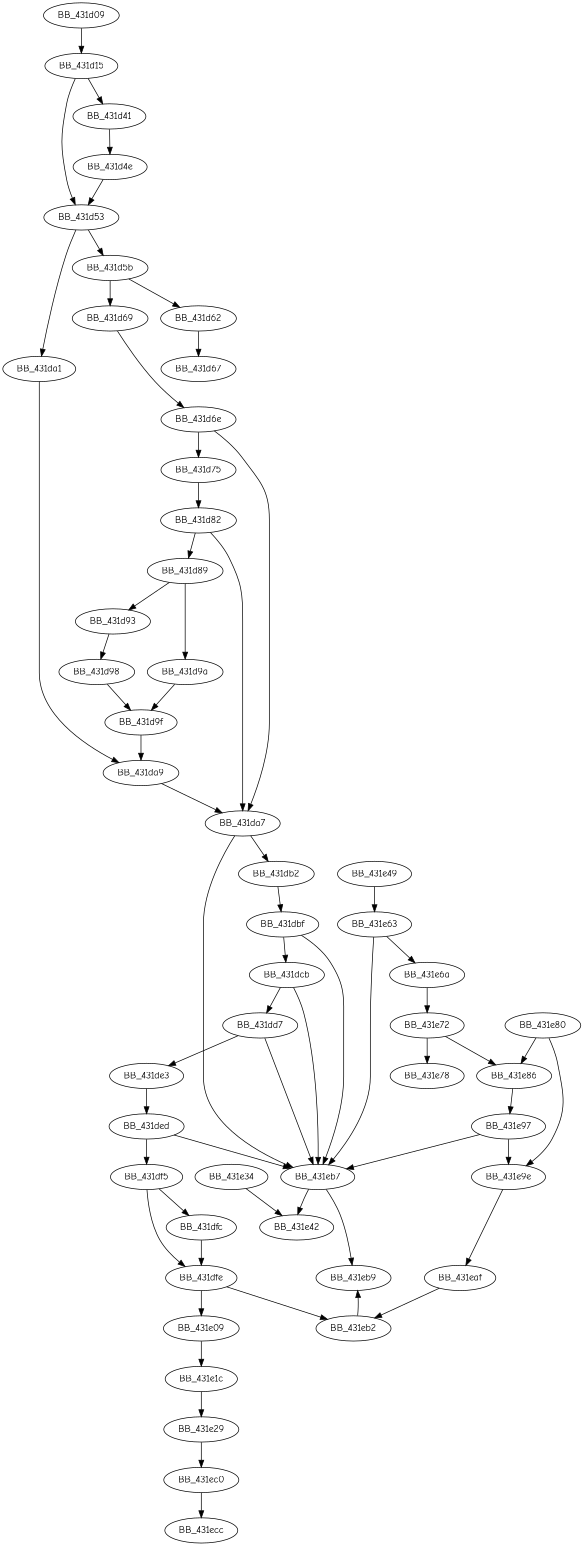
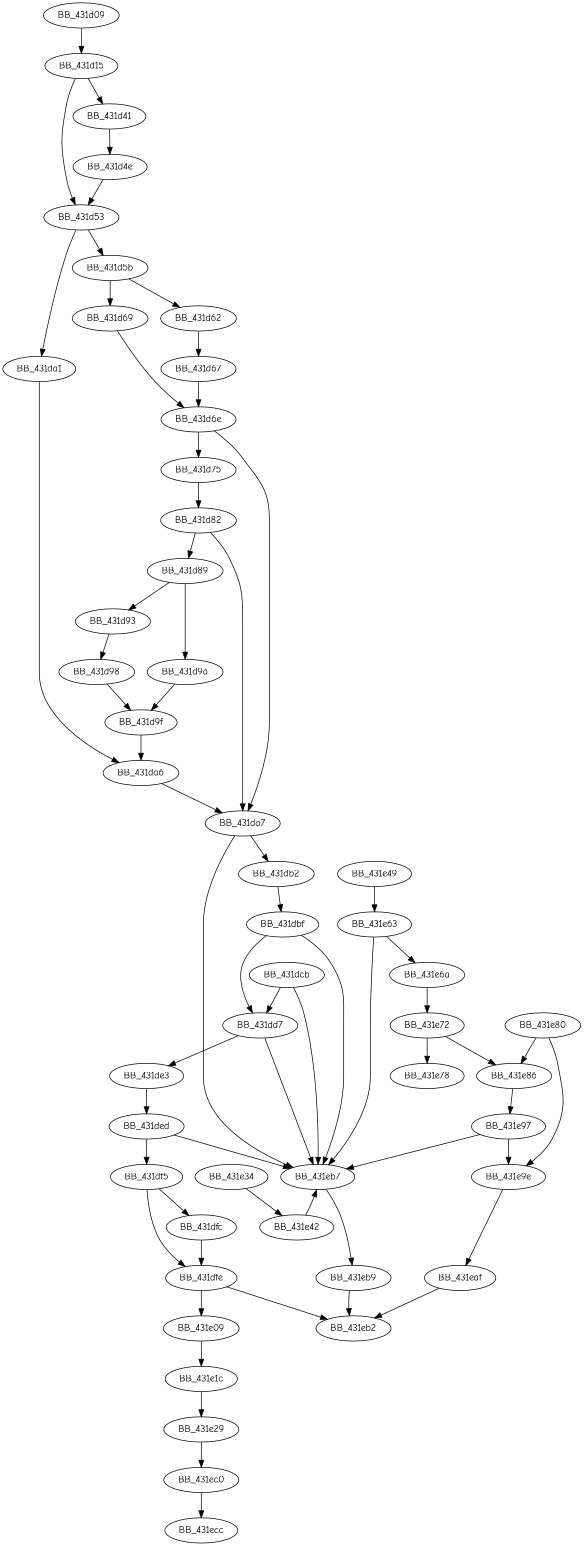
none -> (199, 391)
(141, 773) -> (141, 773)
(284, 946) -> (242, 967)
(304, 1198) -> (310, 1206)
(358, 1307) -> (349, 1300)
